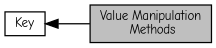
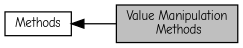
(25, 24) -> (38, 24)
